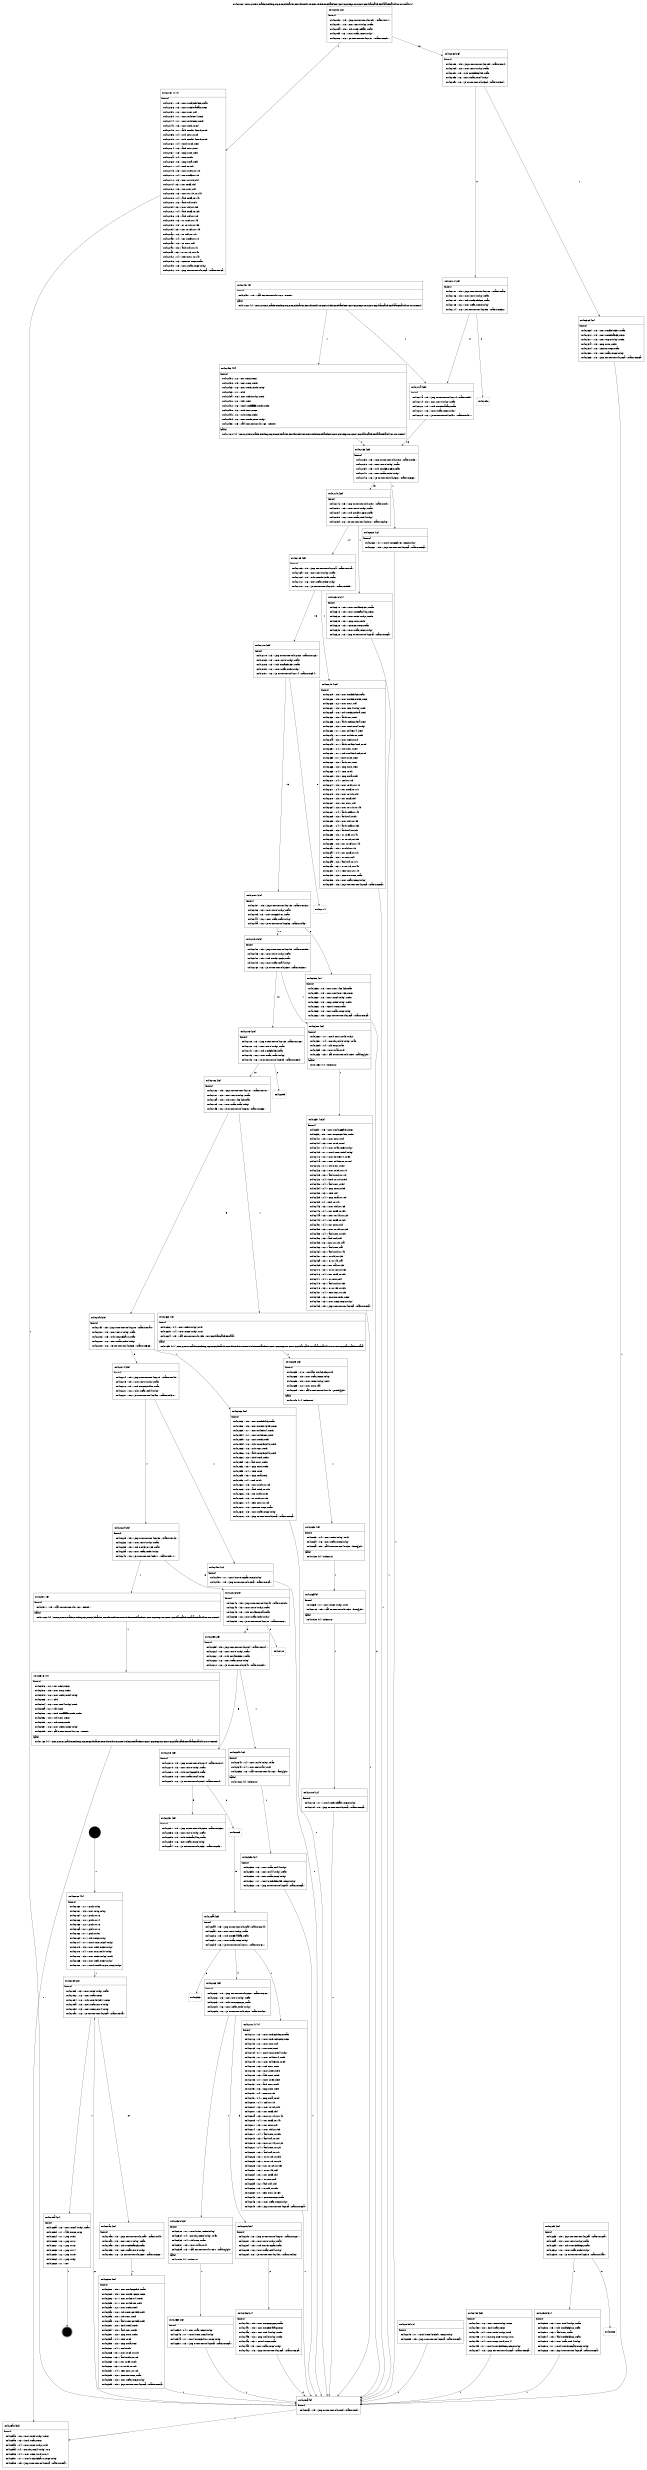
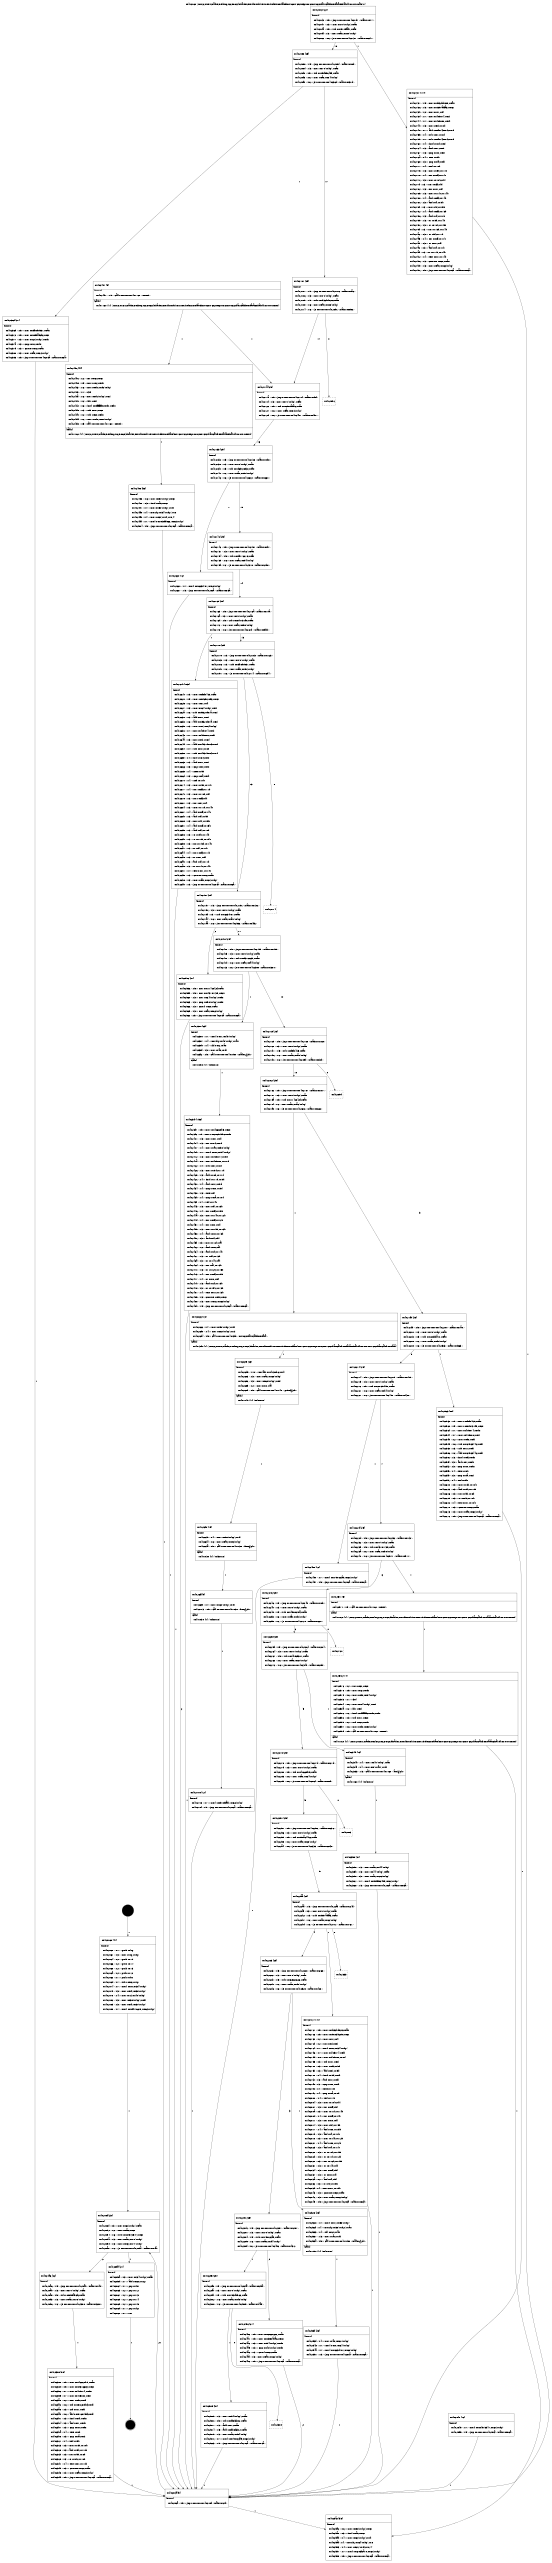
(360, 441) -> (161, 461)
(359, 616) -> none
(235, 1874) -> (314, 1871)
none -> (251, 2261)
